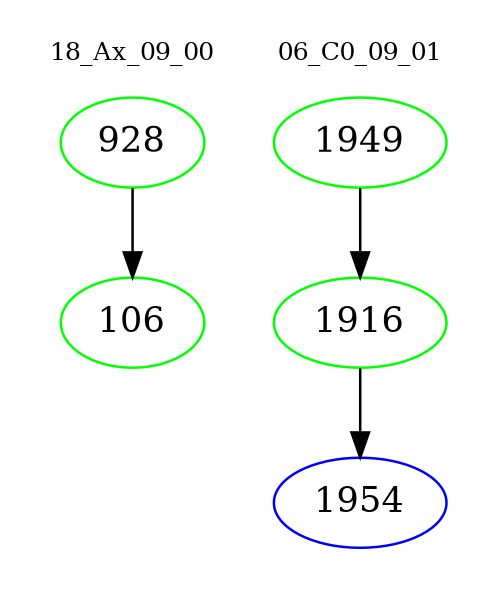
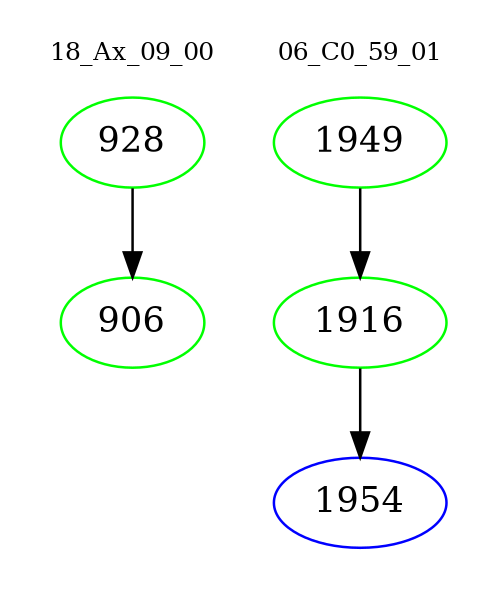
(360, 54) -> (360, 54)
(133, 323) -> (133, 323)
